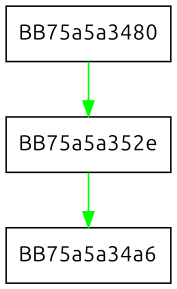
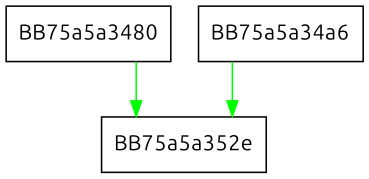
(88, 192) -> (232, 81)
